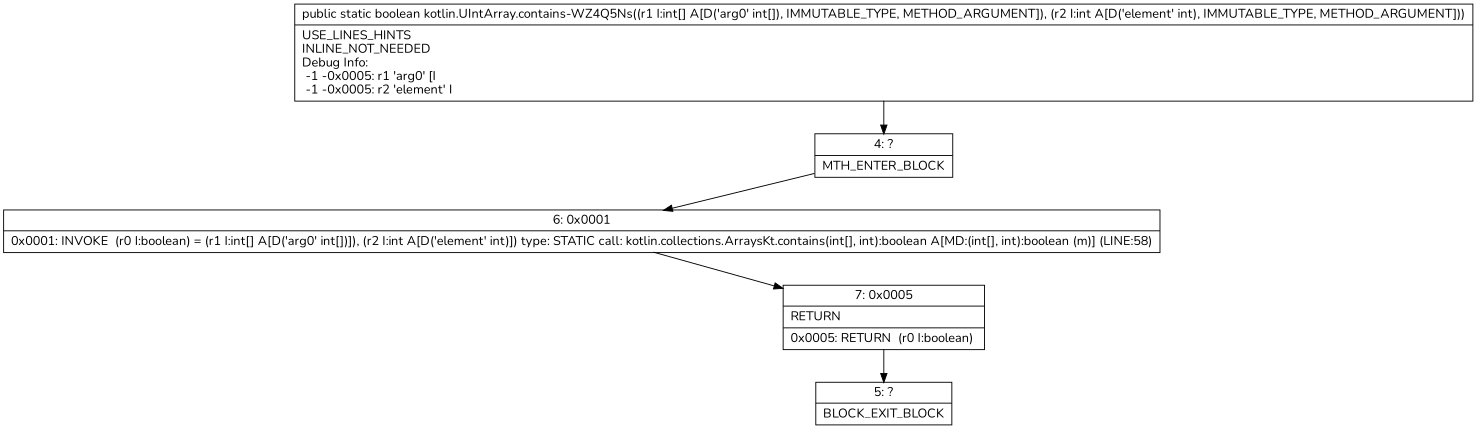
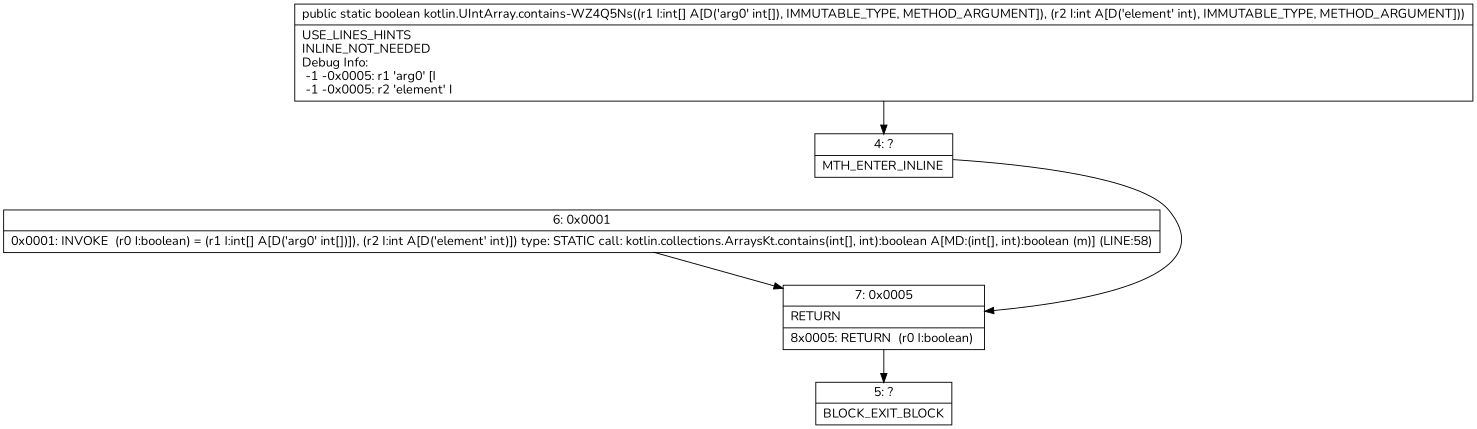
(884, 166) -> (883, 166)
(743, 191) -> (1173, 218)
(884, 338) -> (884, 338)
